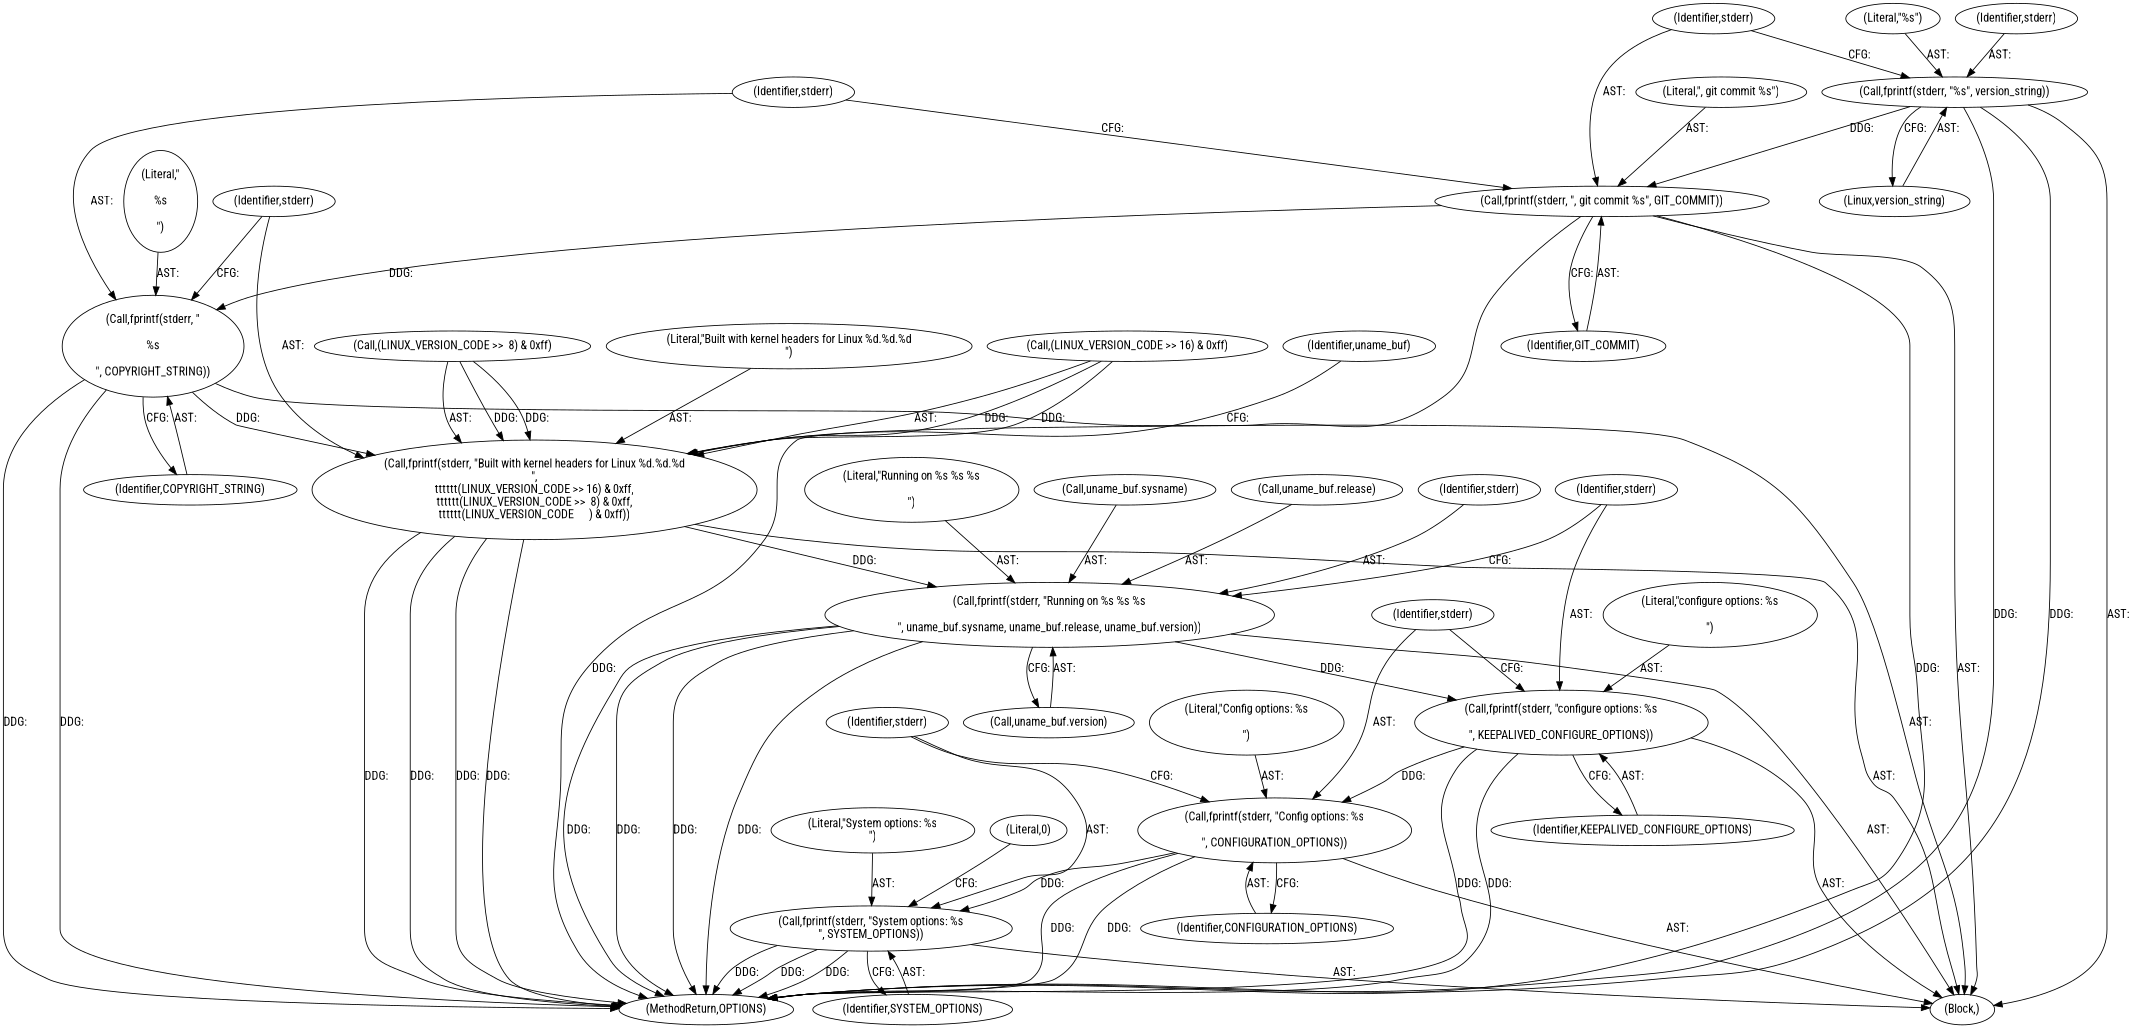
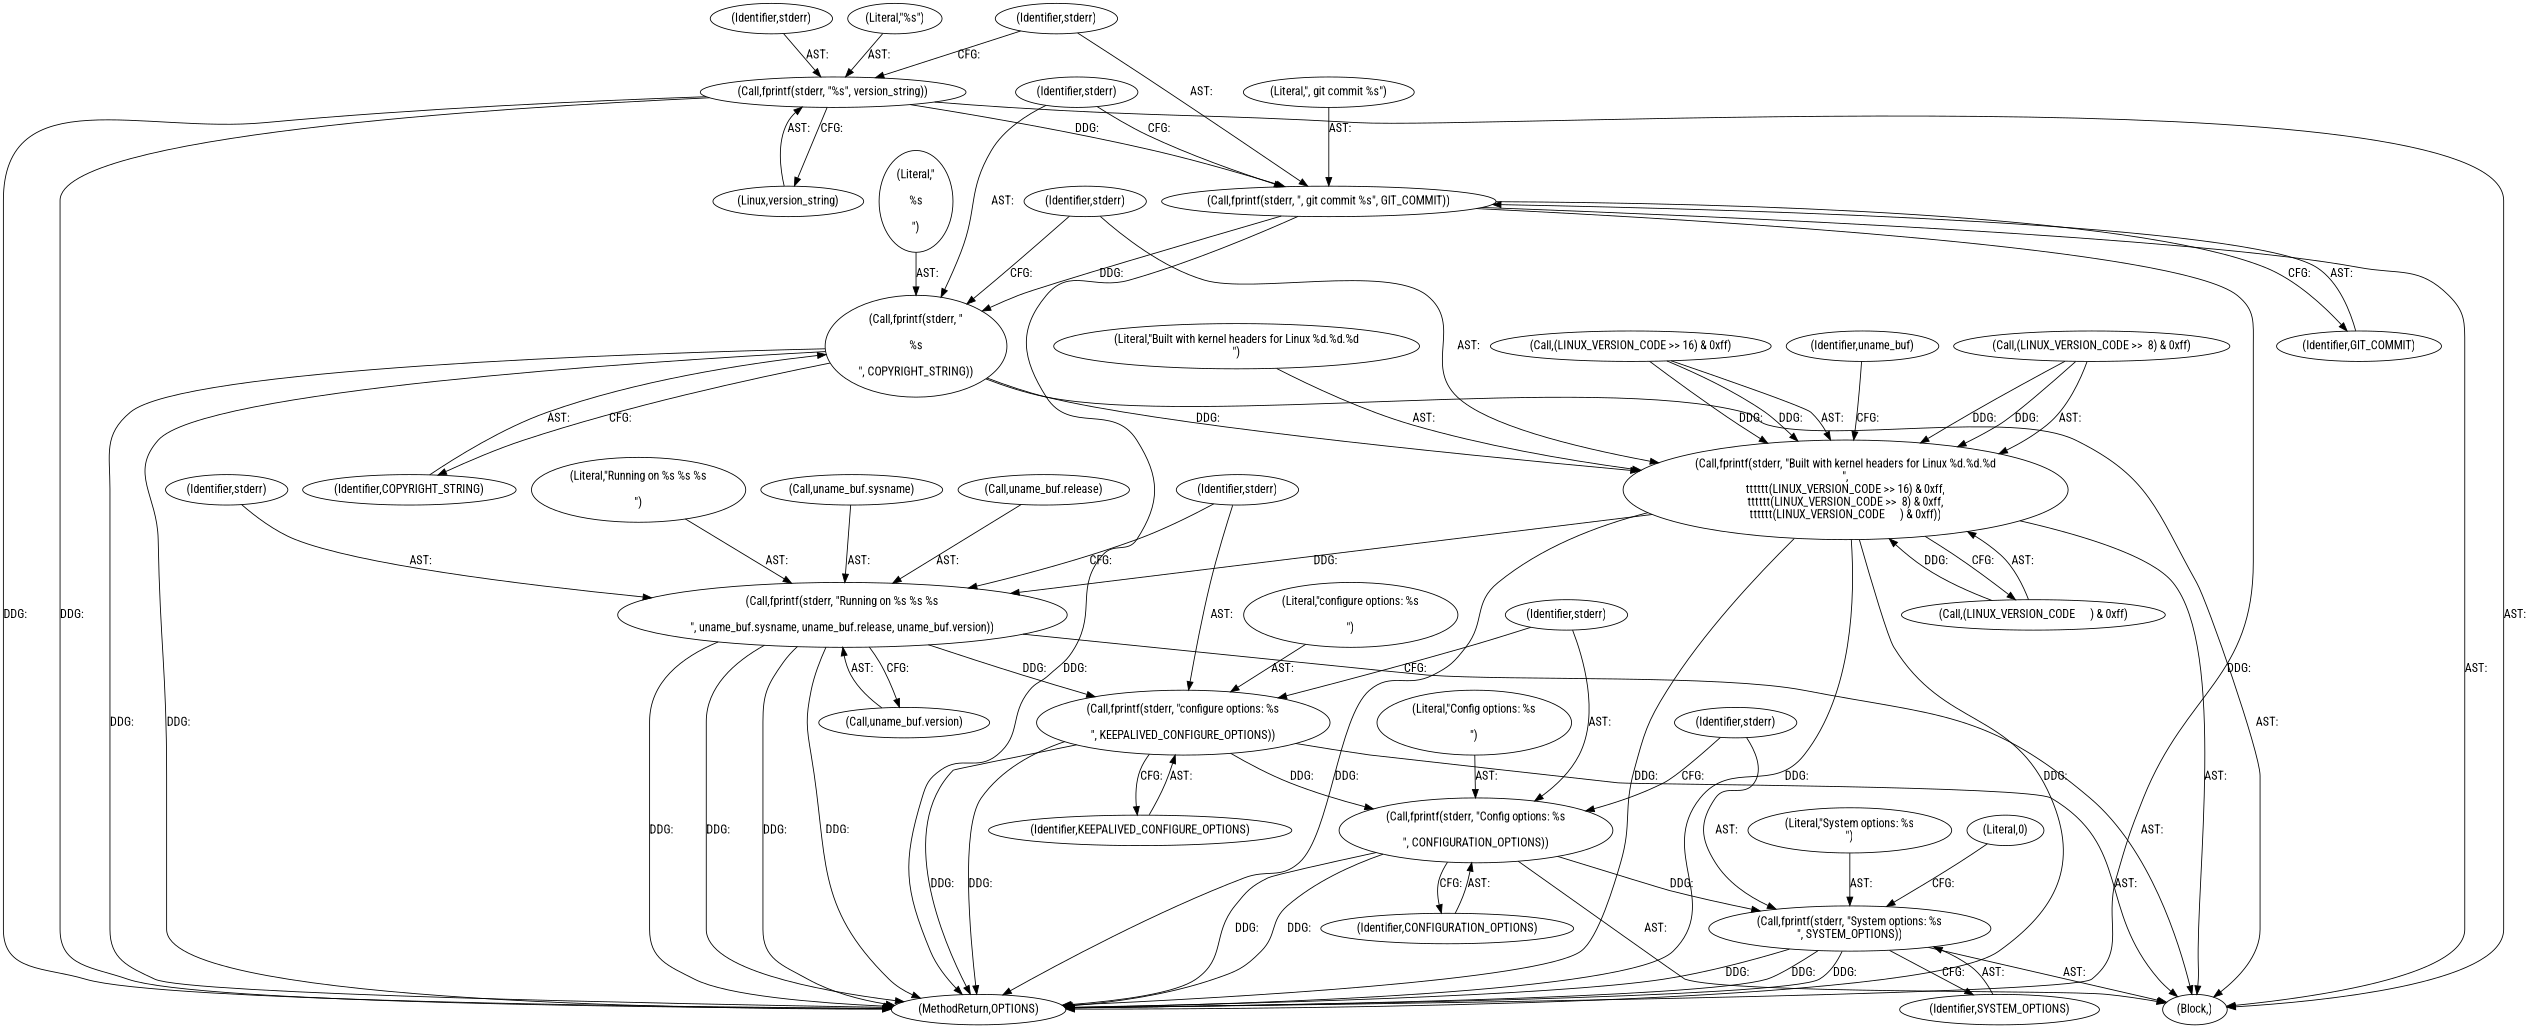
none -> (2033, 615)
